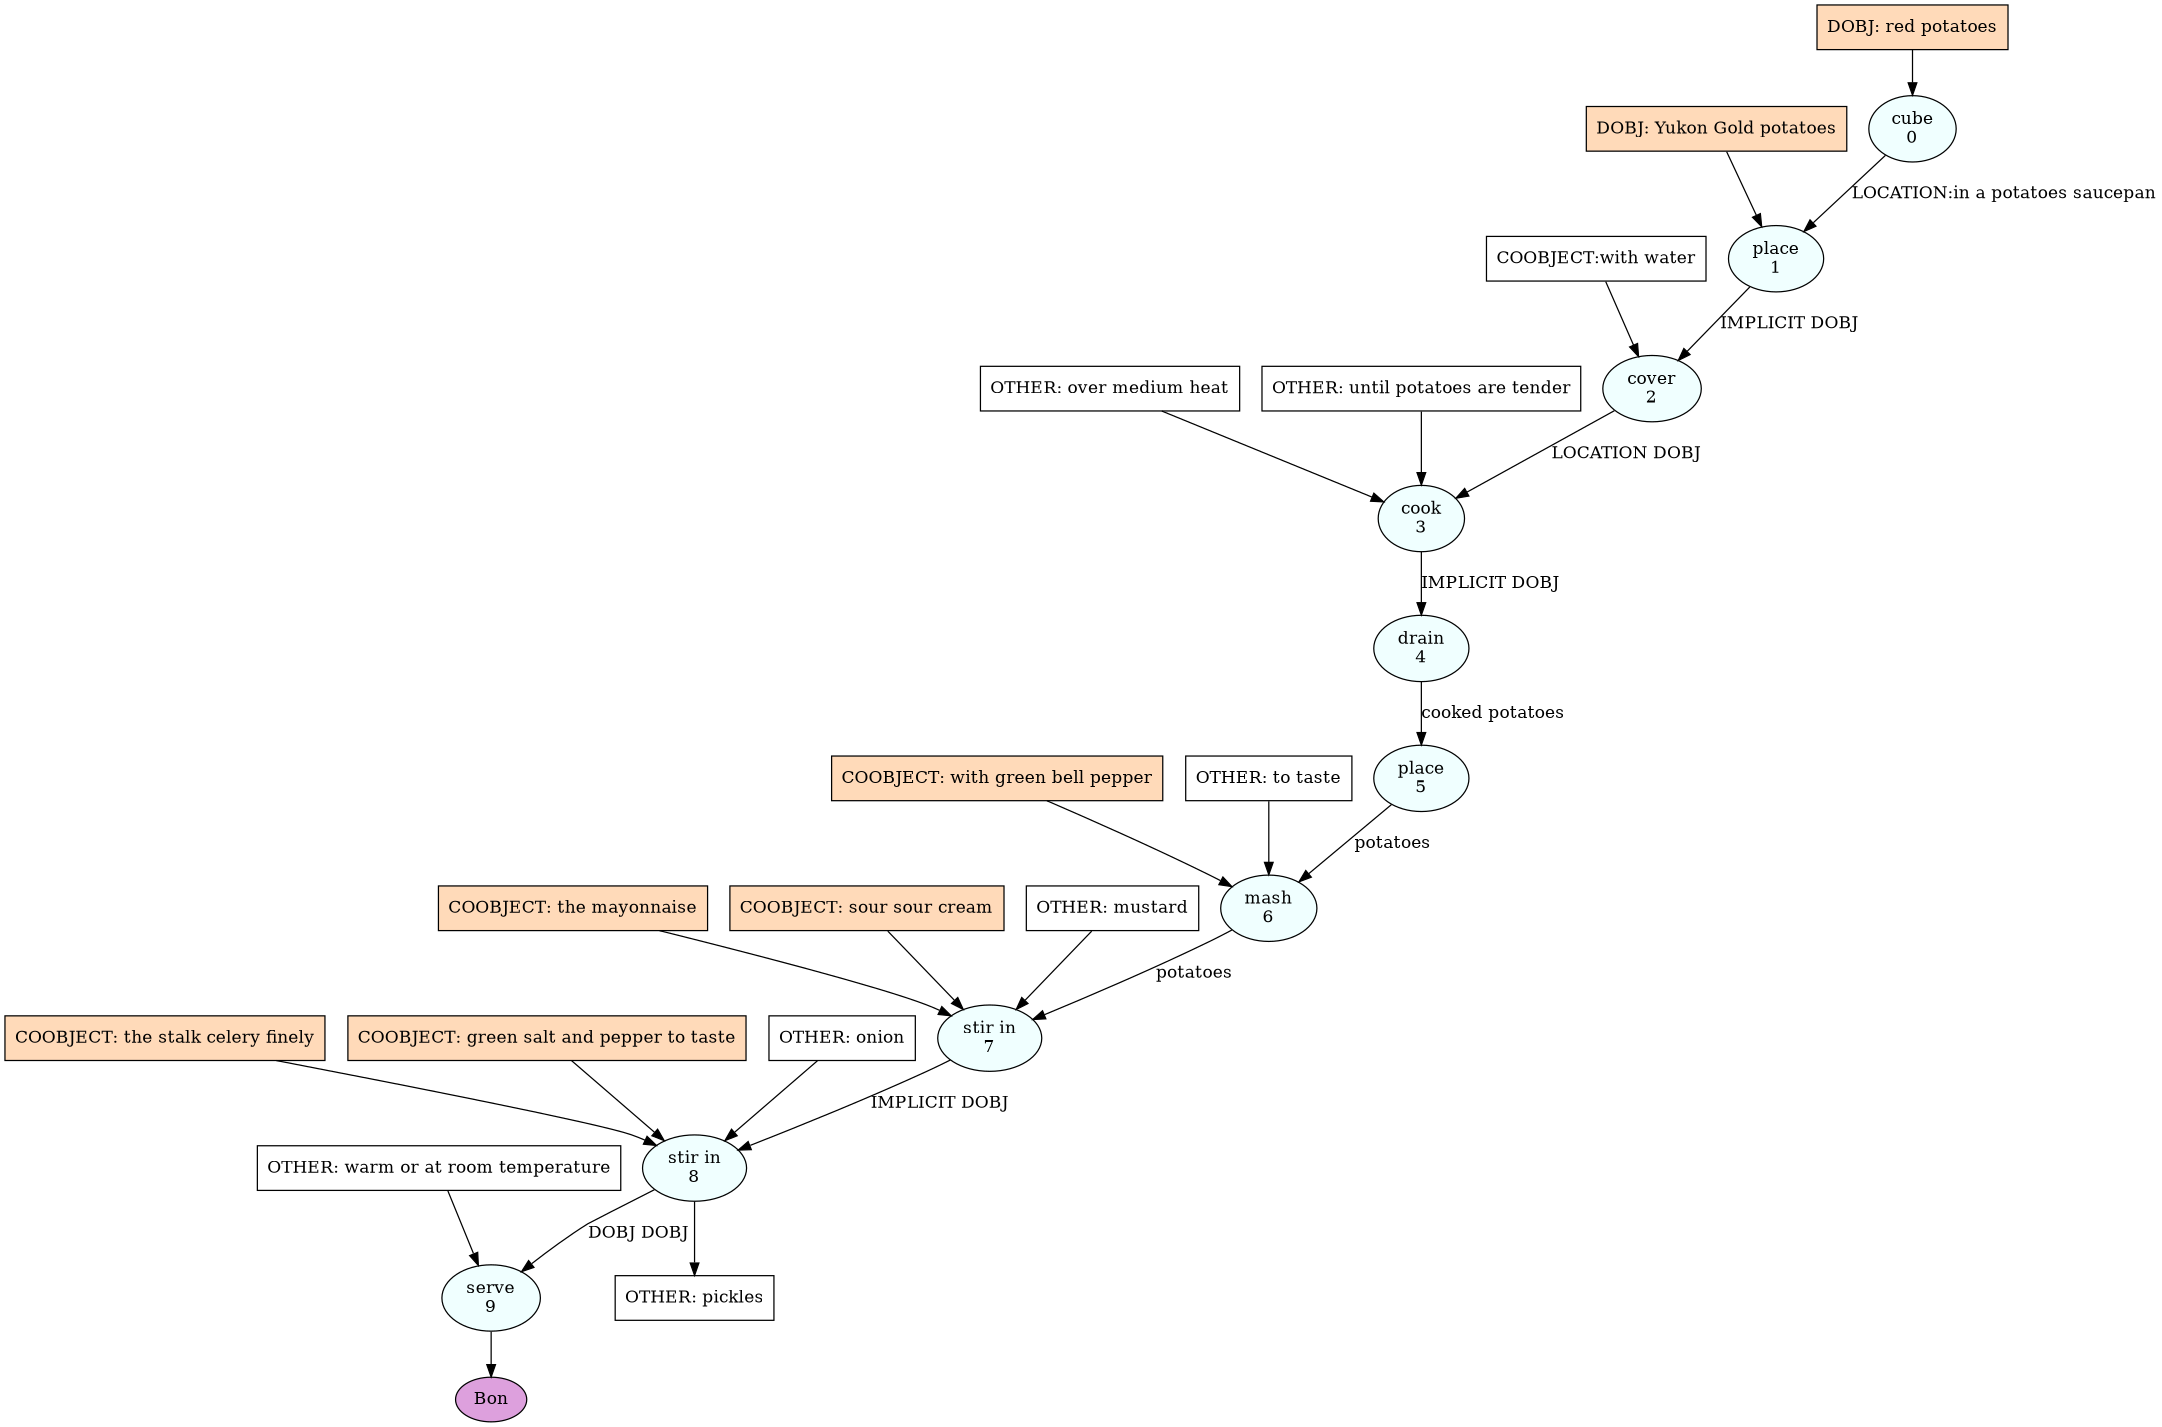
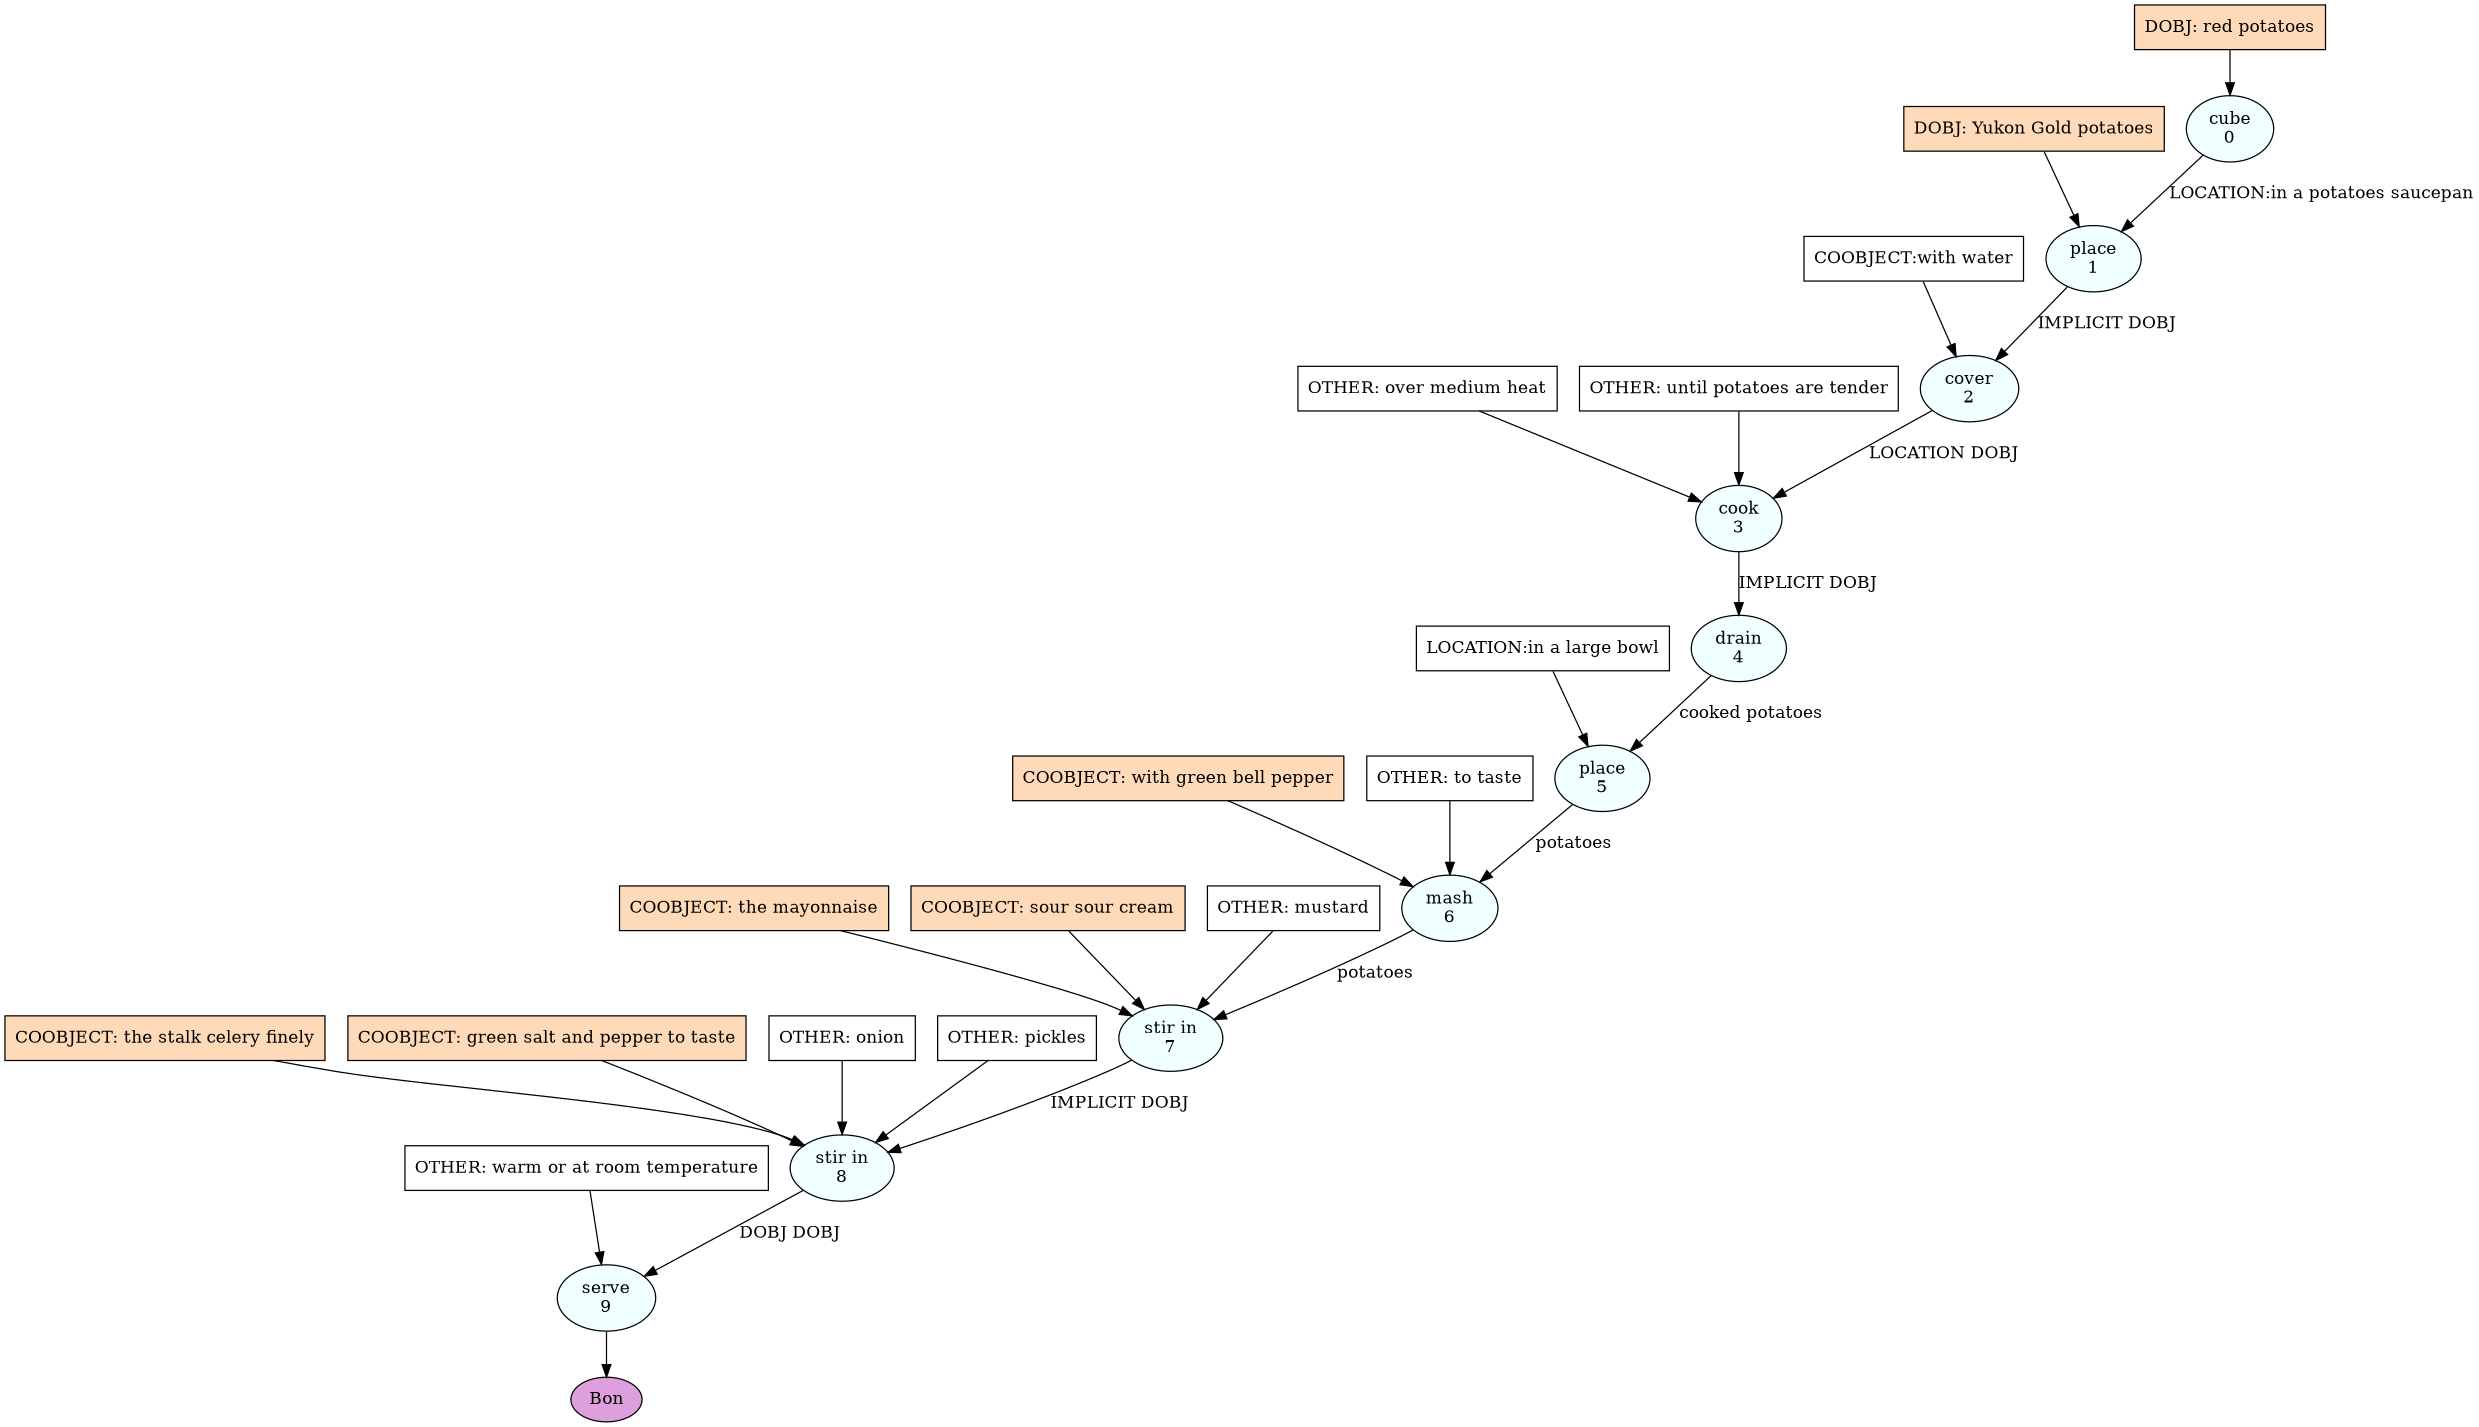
none -> (1543, 648)
(695, 1232) -> (937, 1098)
